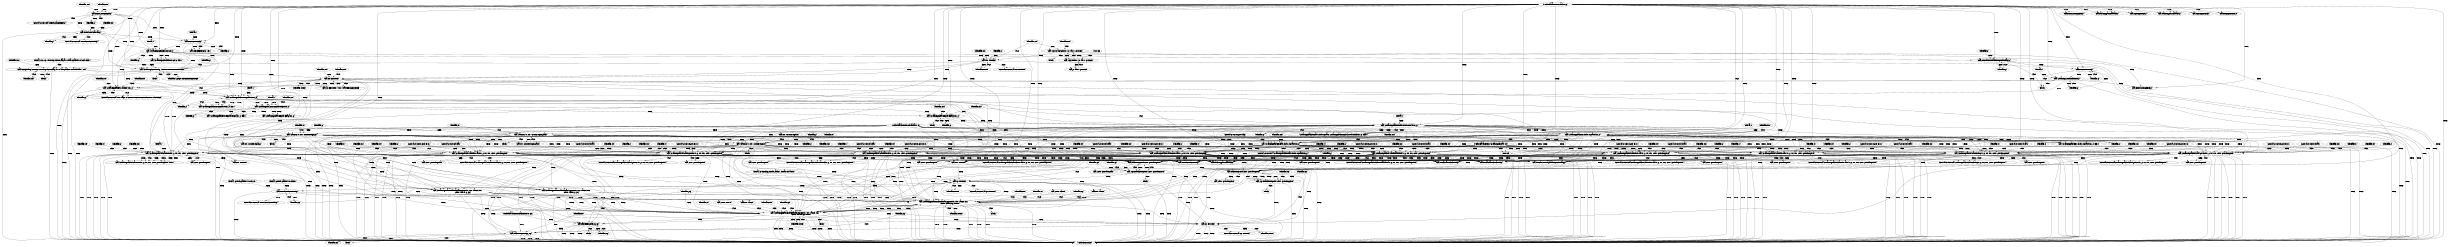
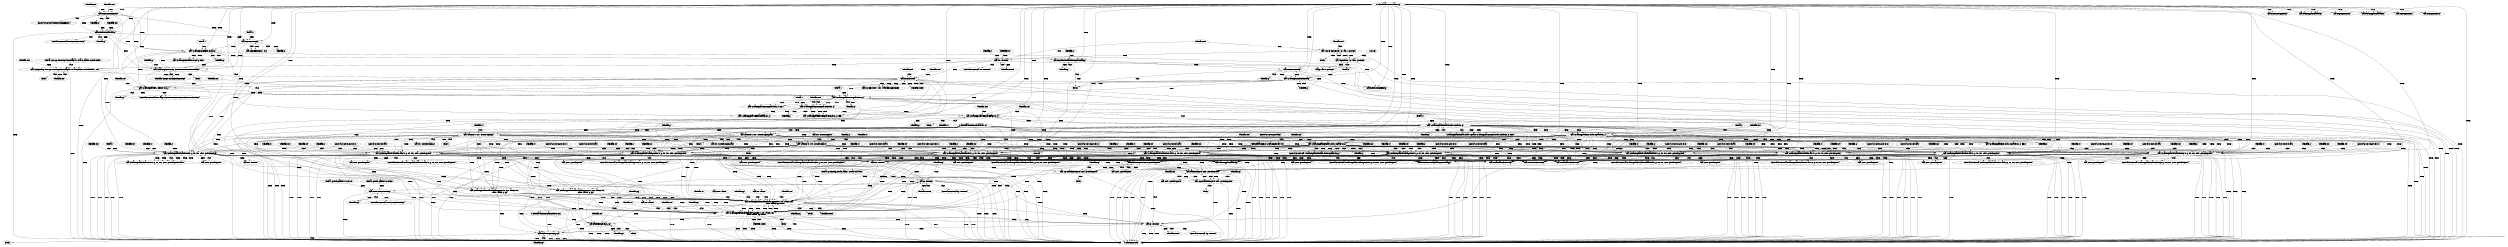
(847, 5) -> (1020, 8)
(162, 70) -> (176, 70)
(232, 74) -> (236, 74)
(1759, 149) -> (1564, 149)
(724, 203) -> none
none -> (2456, 230)
